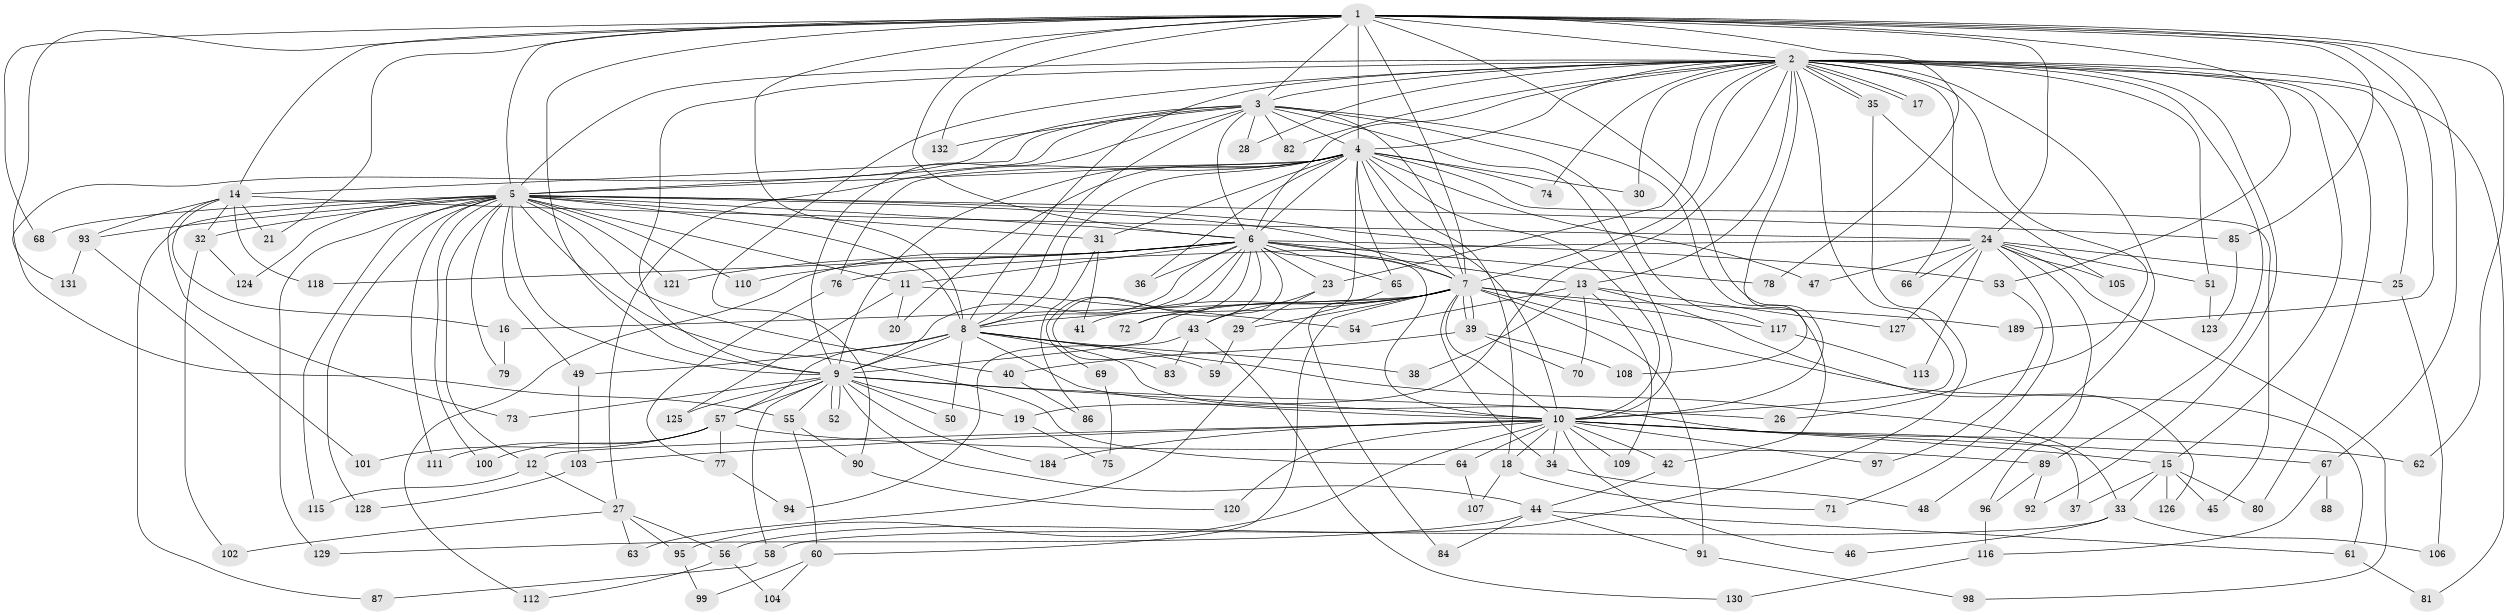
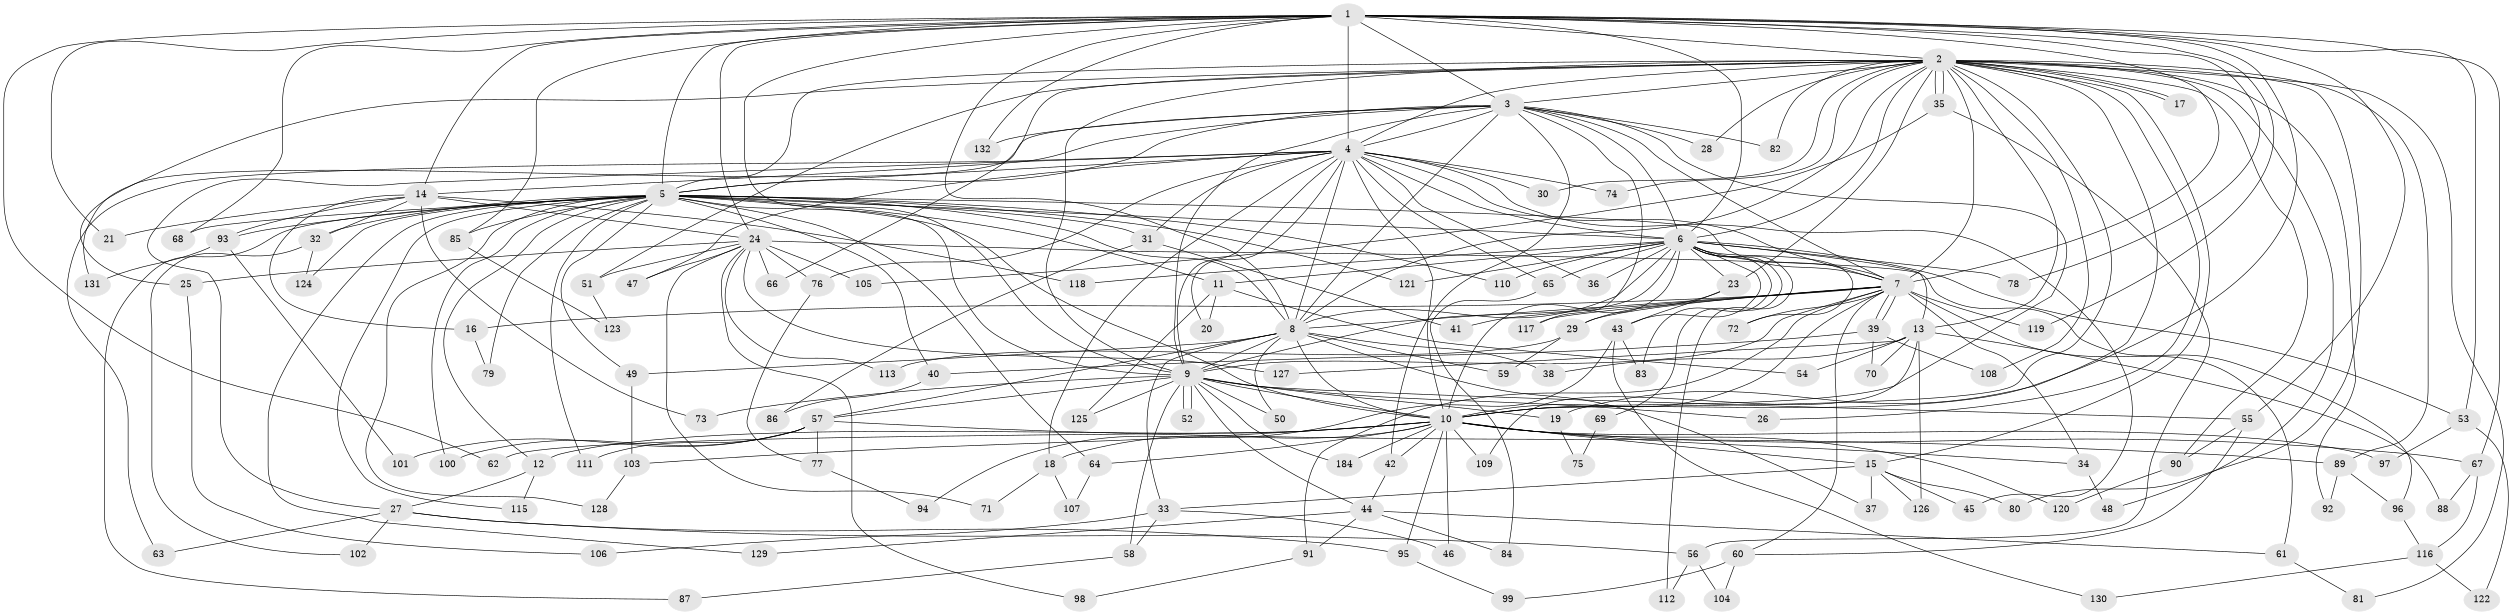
(2016, 330) -> (2036, 330)
(1851, 350) -> (1214, 353)
none -> (2203, 383)
none -> (2482, 600)
